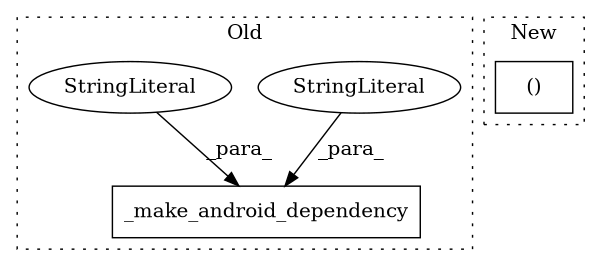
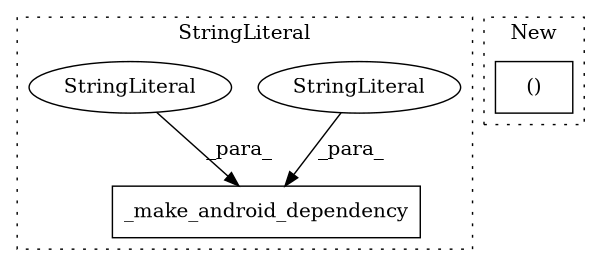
(245, 34) -> (245, 34)
